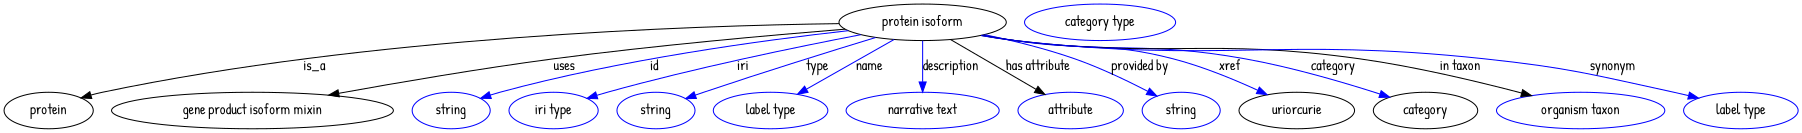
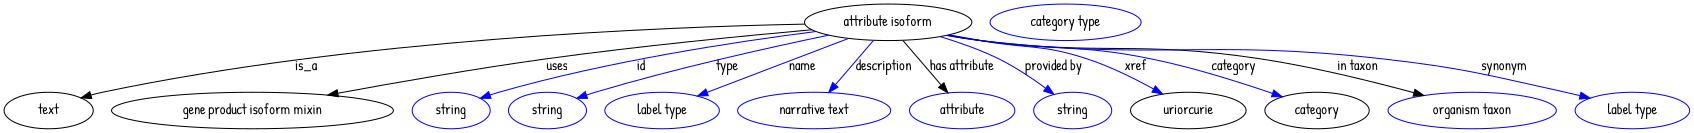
(923, 22) -> (888, 22)
(49, 111) -> (49, 111)
(554, 111) -> none
